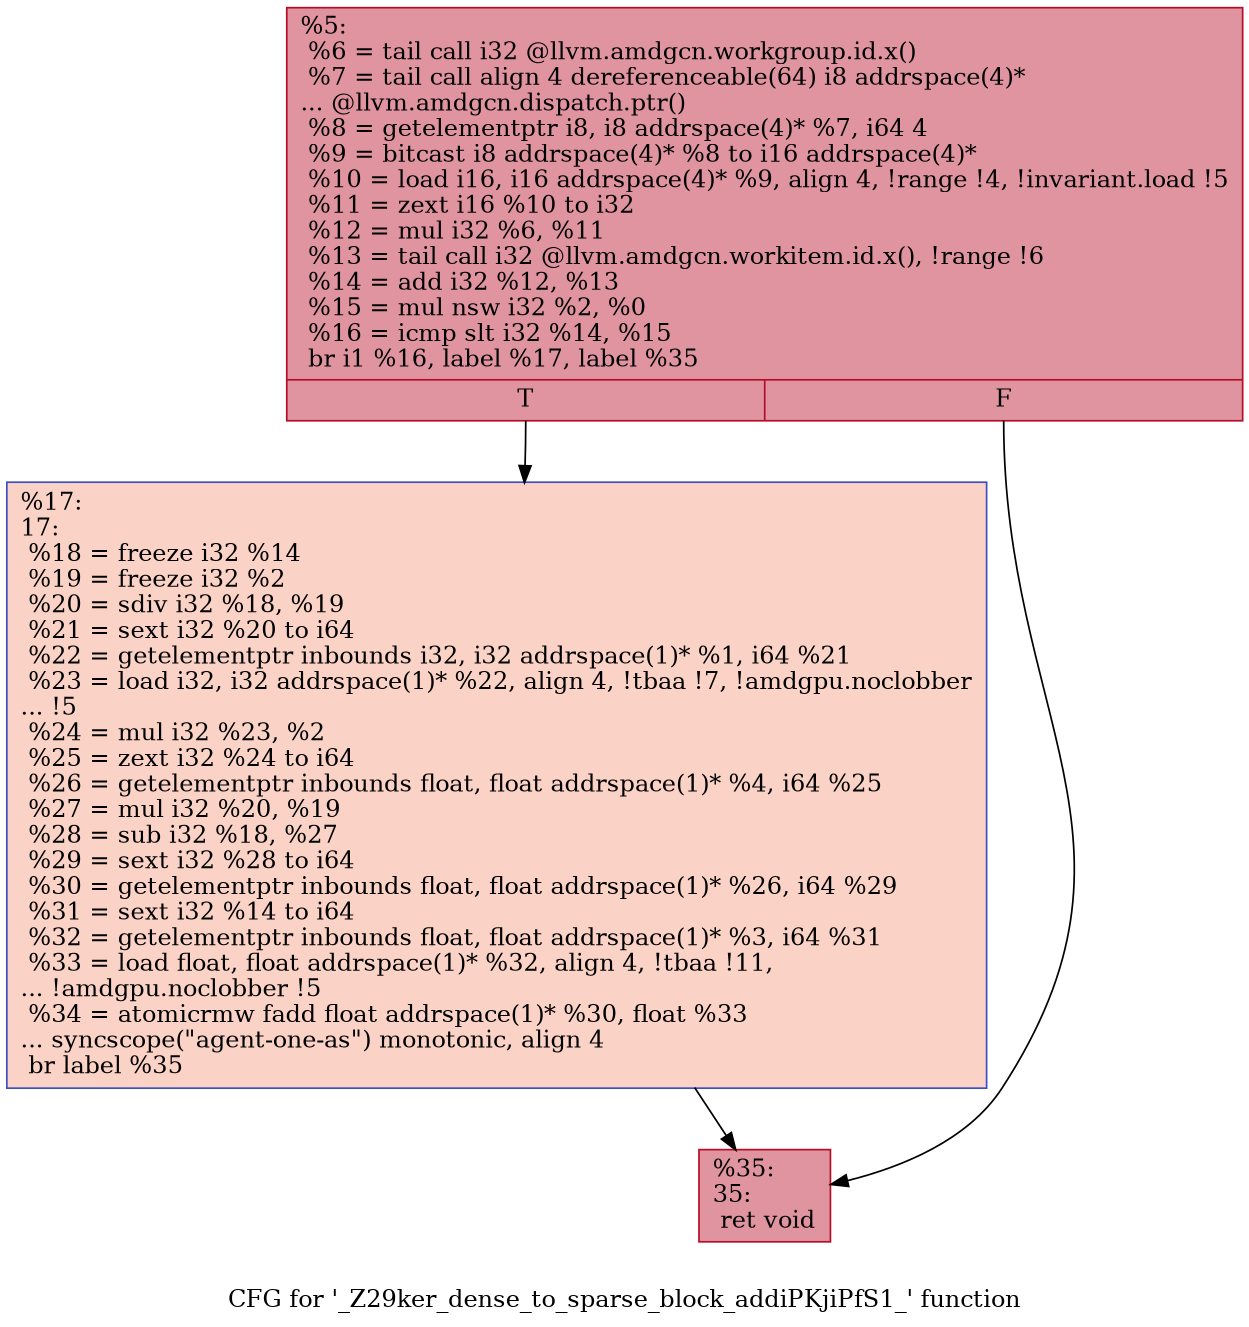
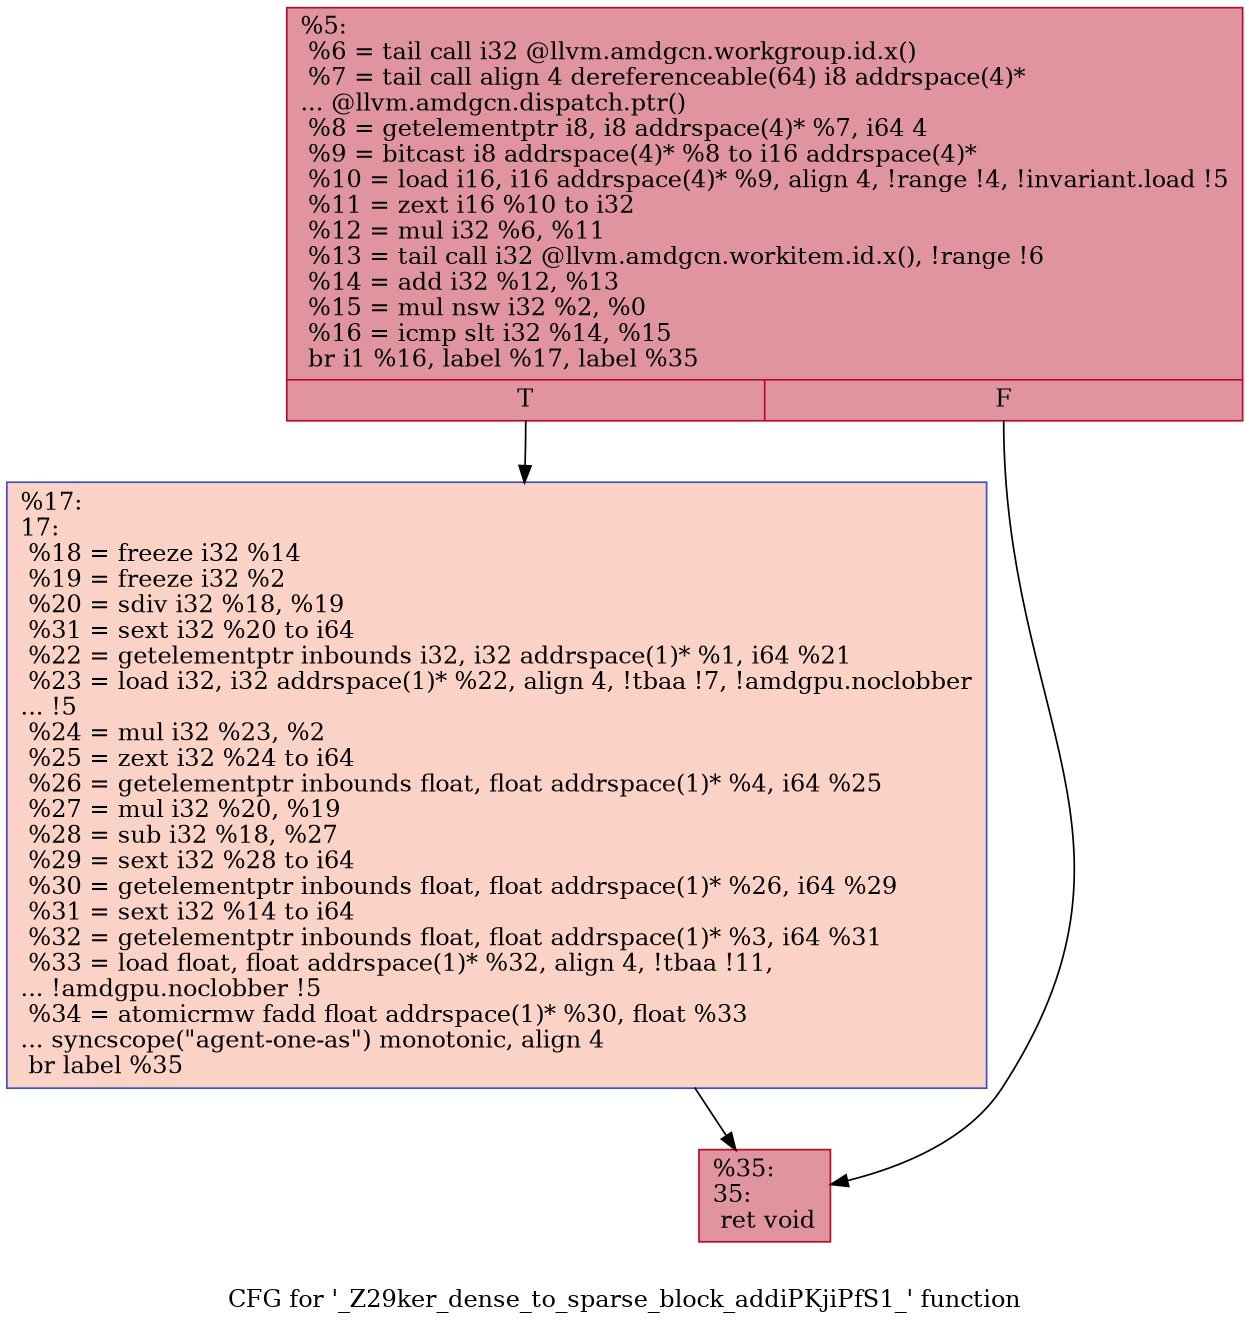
(188, 631) -> (188, 631)
